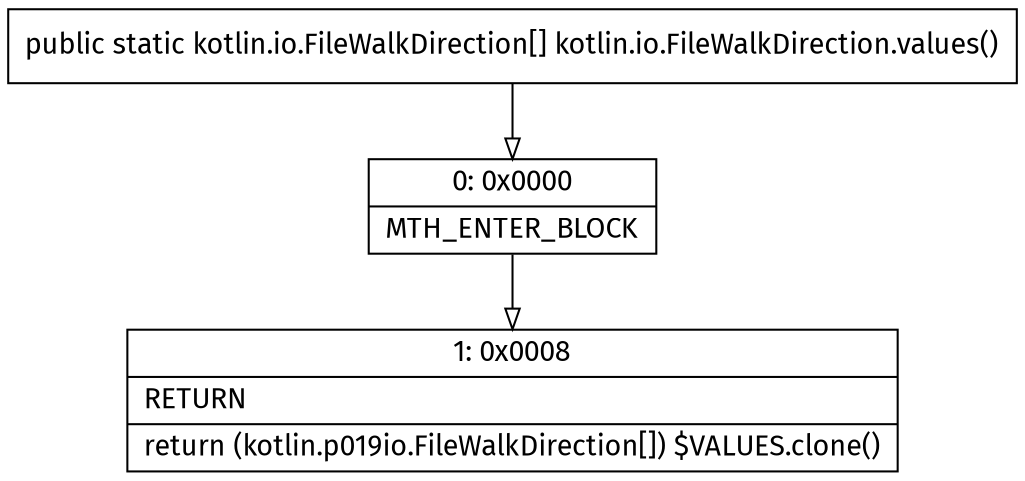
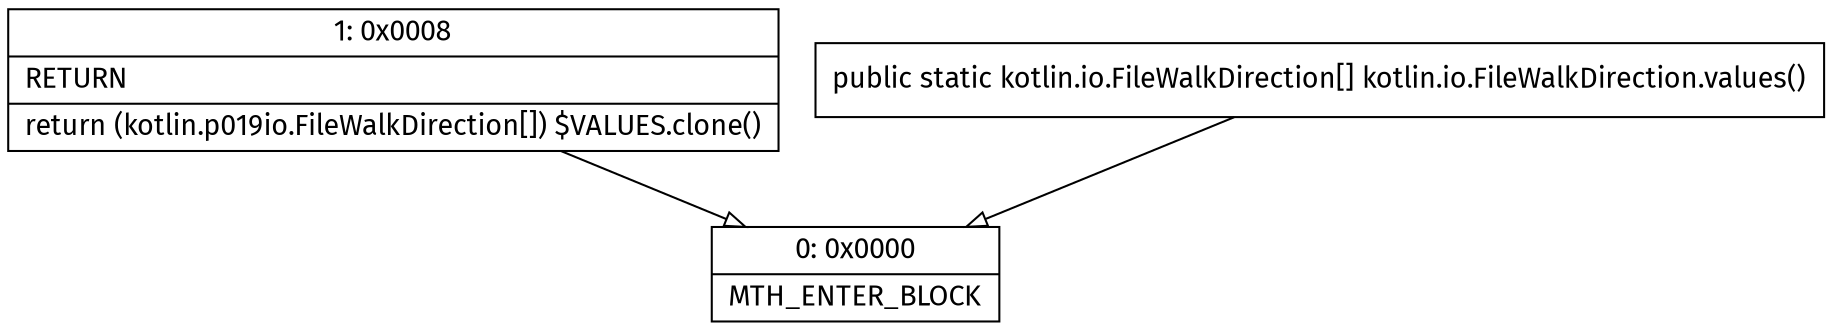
(513, 281) -> (644, 185)
